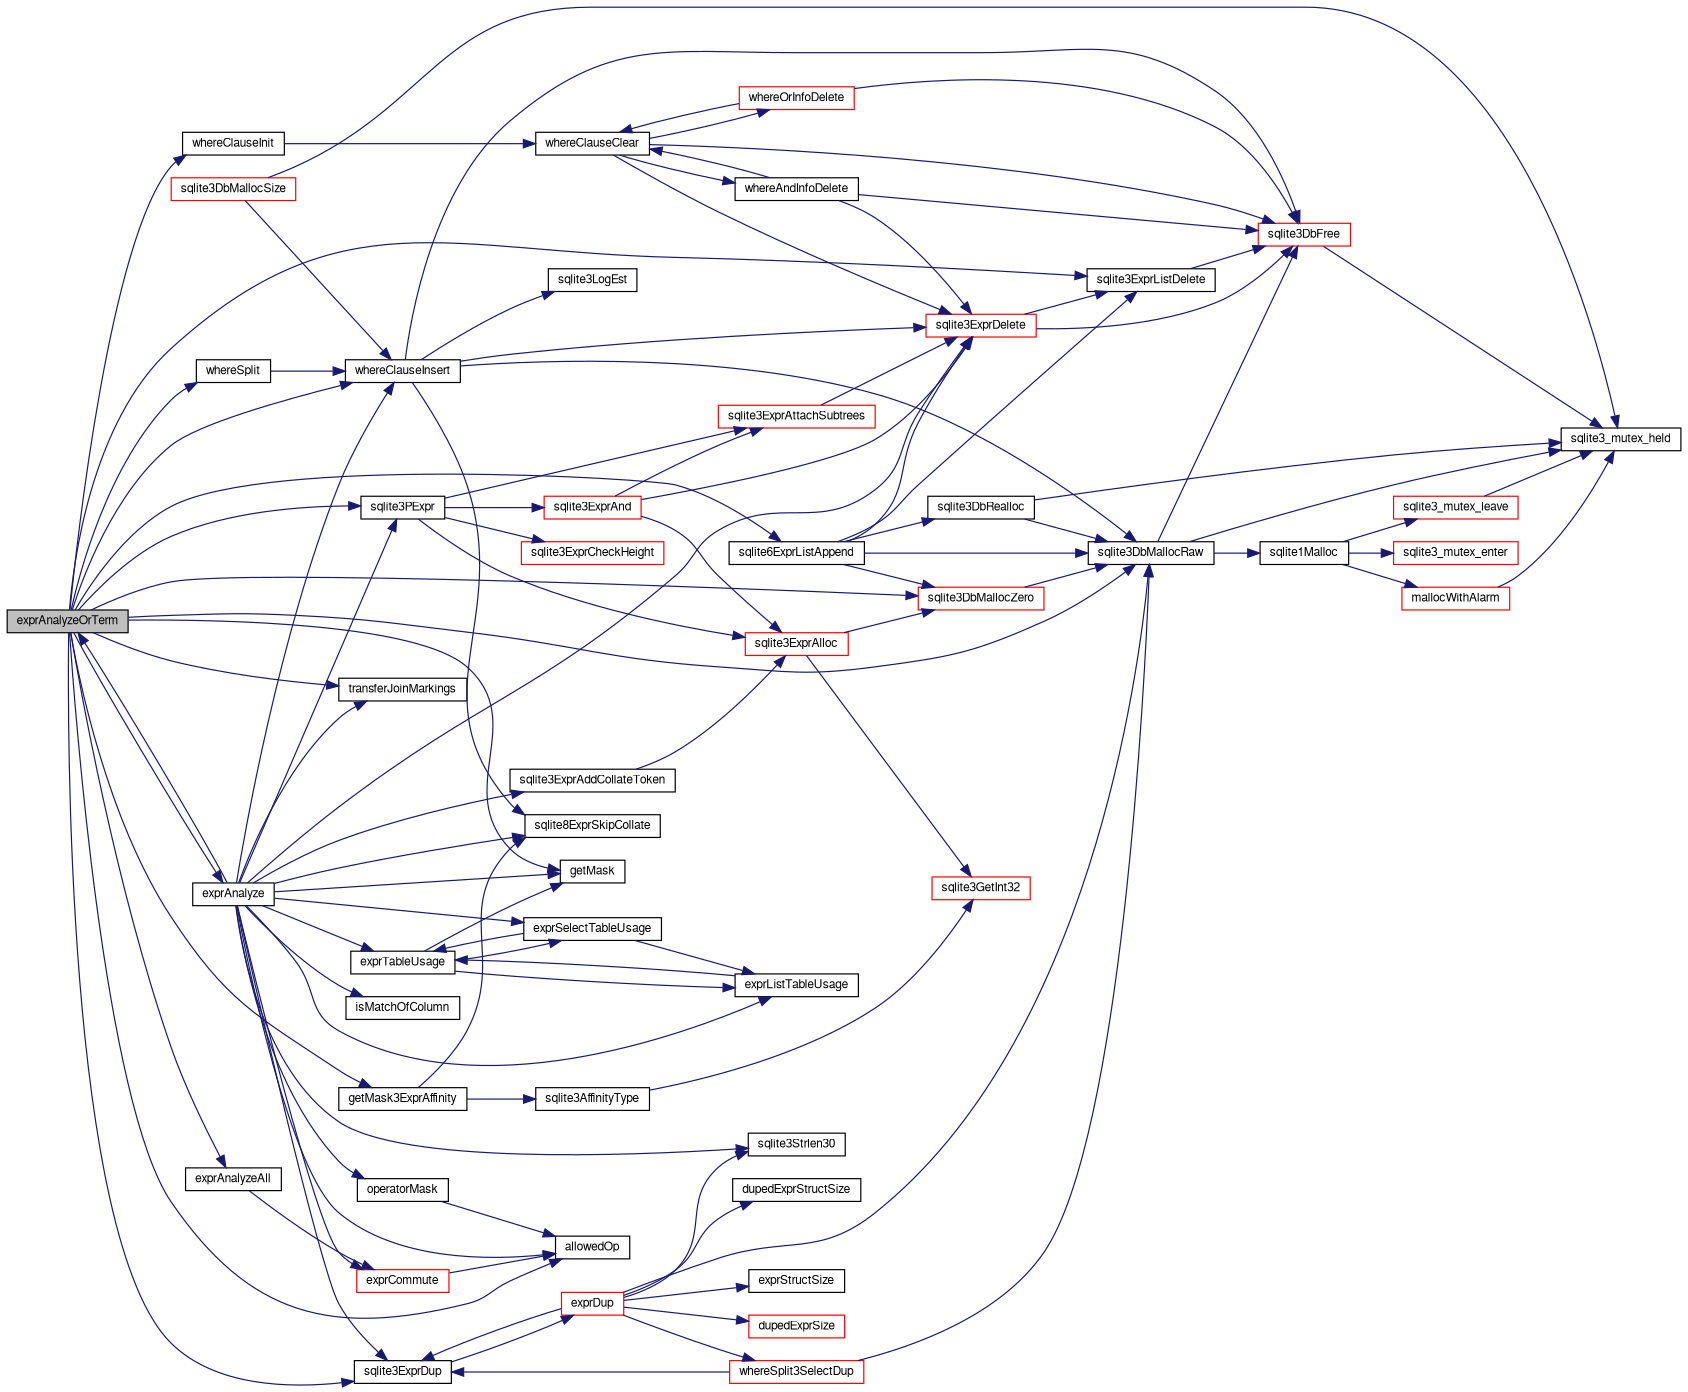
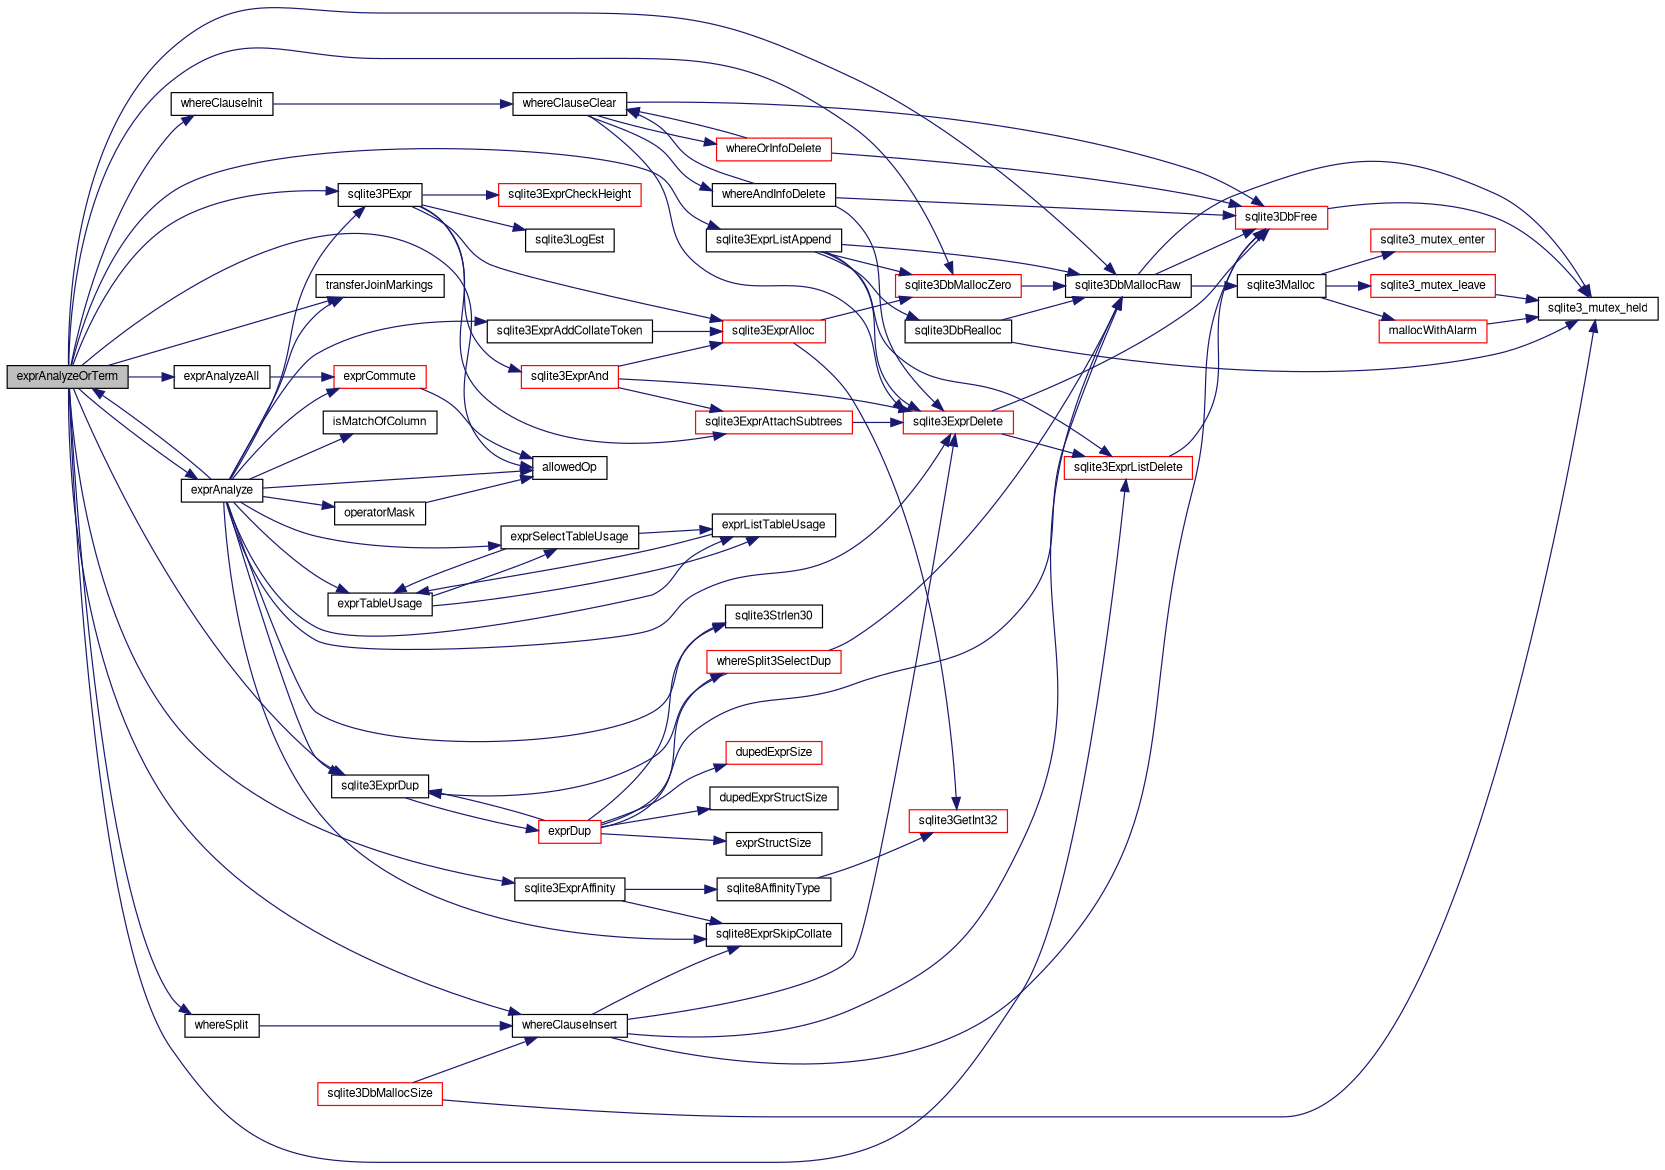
(1151, 280) -> (1128, 468)
(480, 324) -> (468, 216)
(797, 553) -> (774, 240)
(1304, 553) -> (1282, 286)
(288, 643) -> none
(593, 872) -> none
(403, 1099) -> (570, 889)
(593, 1099) -> (774, 889)
